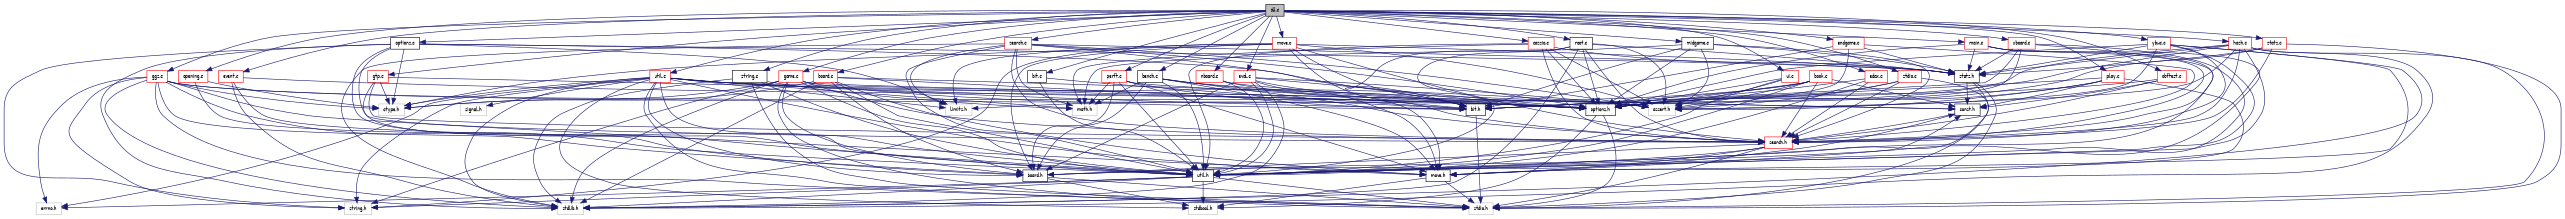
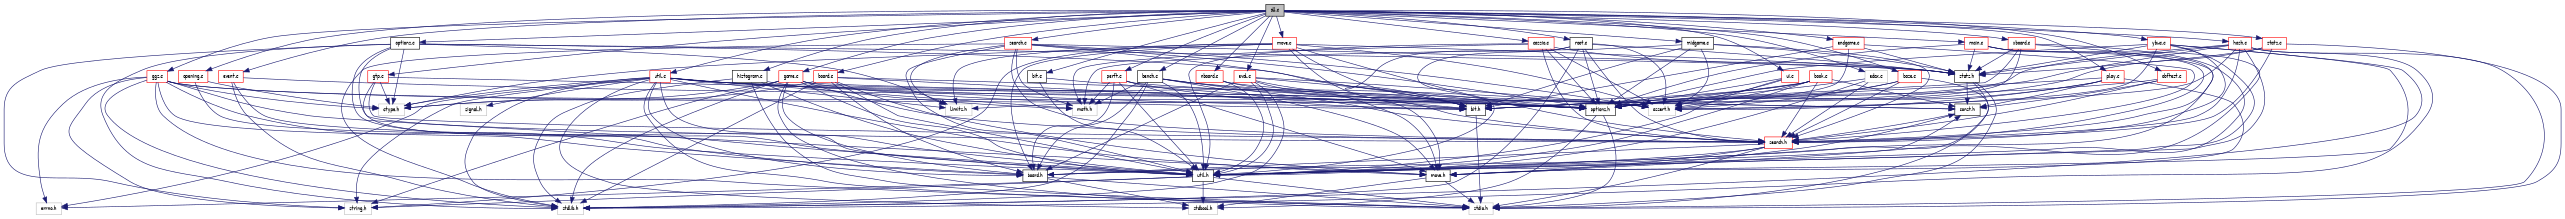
(750, 77) -> (750, 77)
(1876, 77) -> (1876, 77)
(1910, 77) -> (1910, 77)
(861, 194) -> (907, 197)
